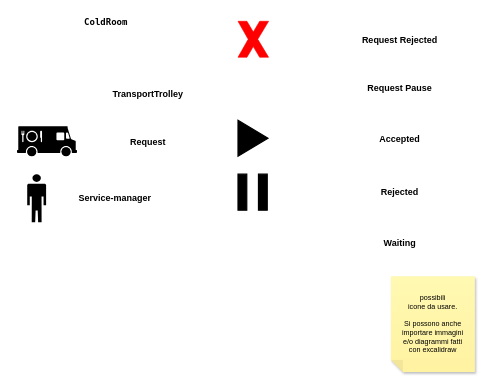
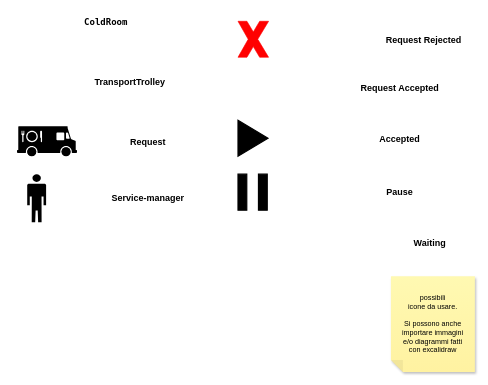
(400, 39) -> (424, 39)
(400, 88) -> (400, 88)
(148, 93) -> (130, 81)
(400, 192) -> (400, 192)
(115, 198) -> (148, 198)
(400, 243) -> (430, 243)
